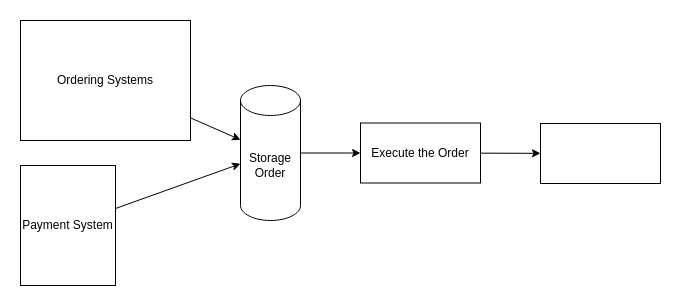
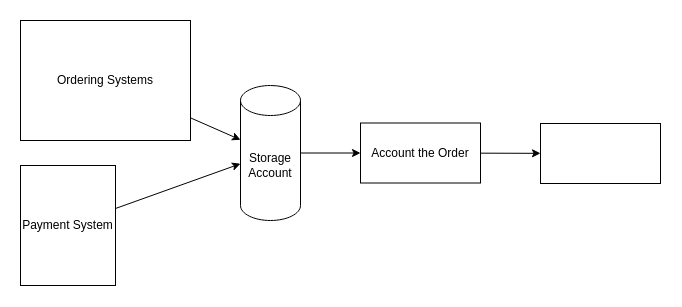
(421, 154) -> (421, 154)
(271, 166) -> (271, 166)
